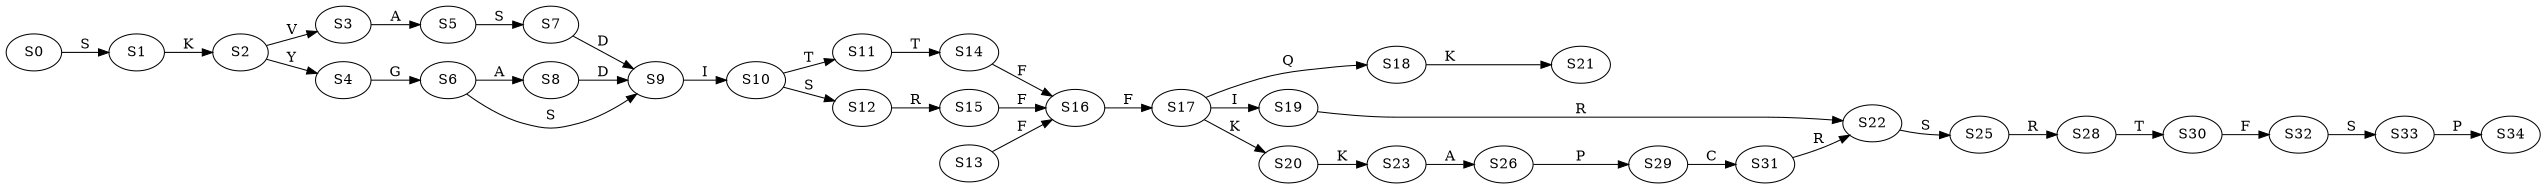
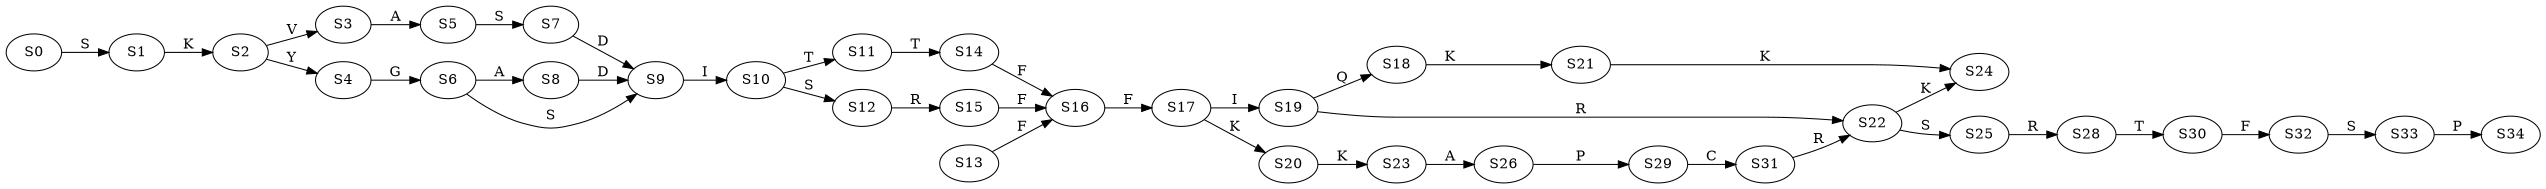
none -> (1979, 72)
(1280, 74) -> (1338, 88)
